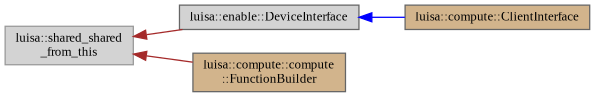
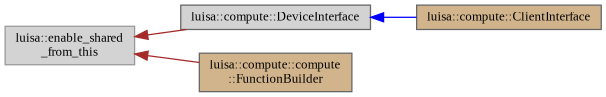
(269, 17) -> (276, 17)
(69, 46) -> (70, 46)
